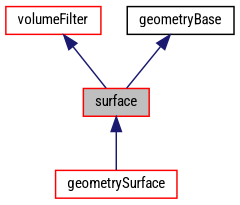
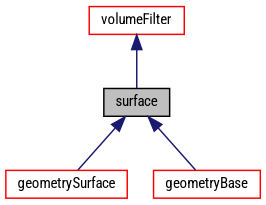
(181, 20) -> (207, 184)
(144, 67) -> (177, 149)
(116, 102) -> (137, 102)
